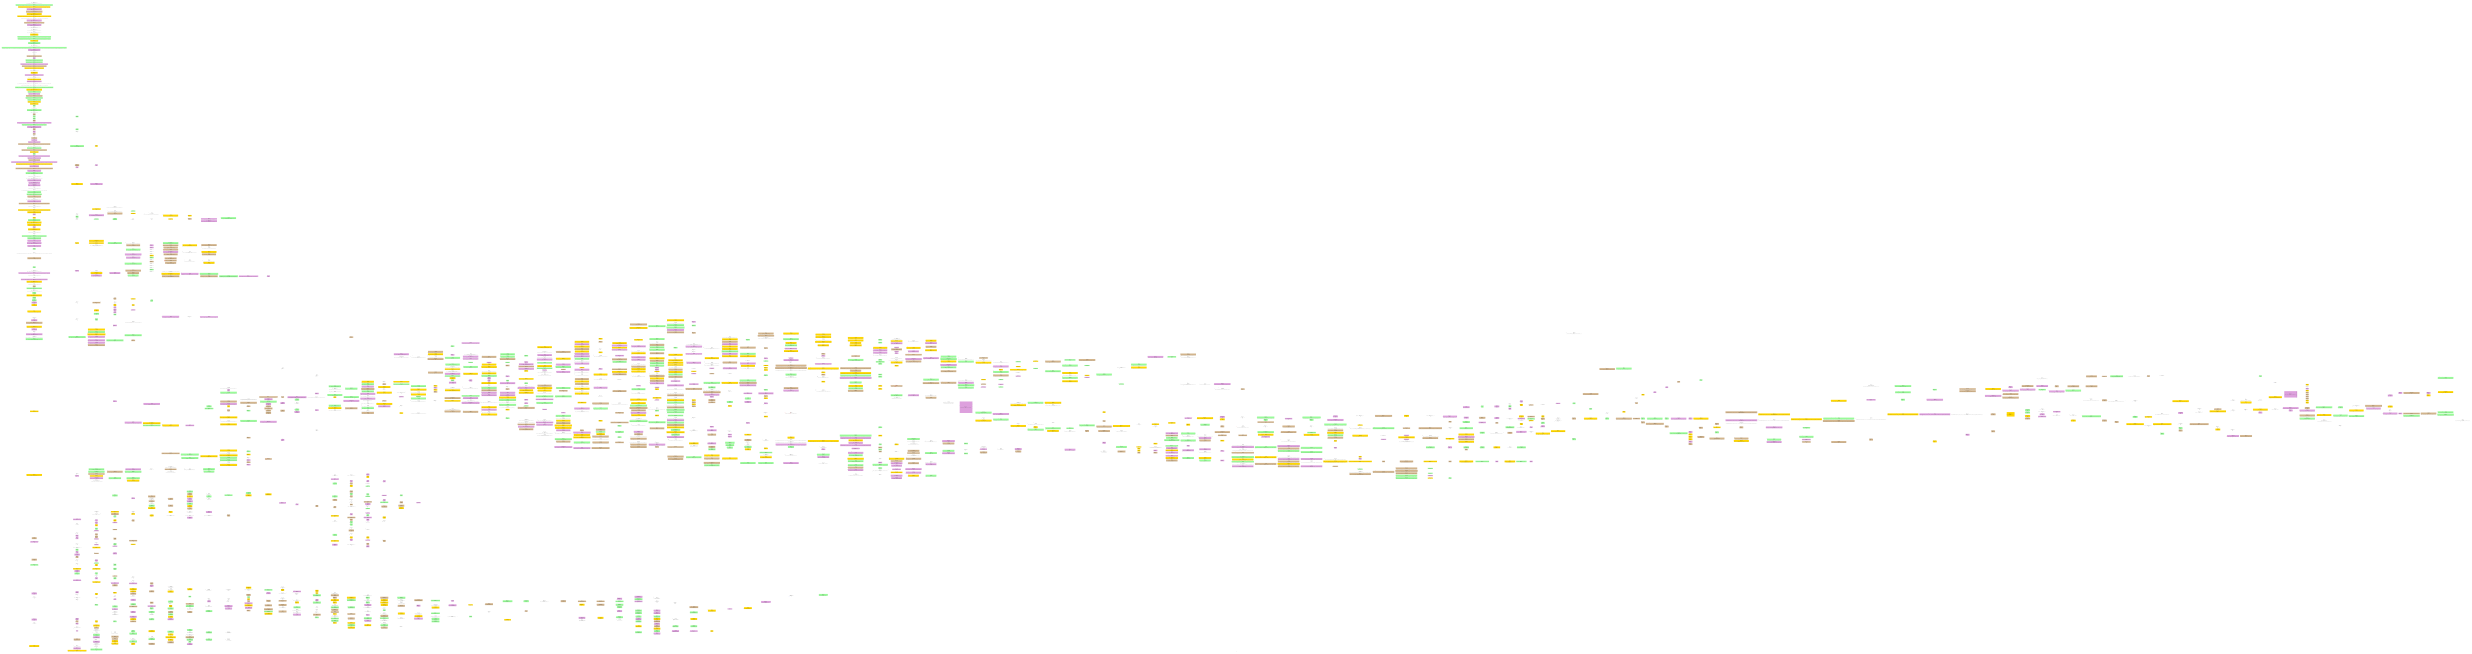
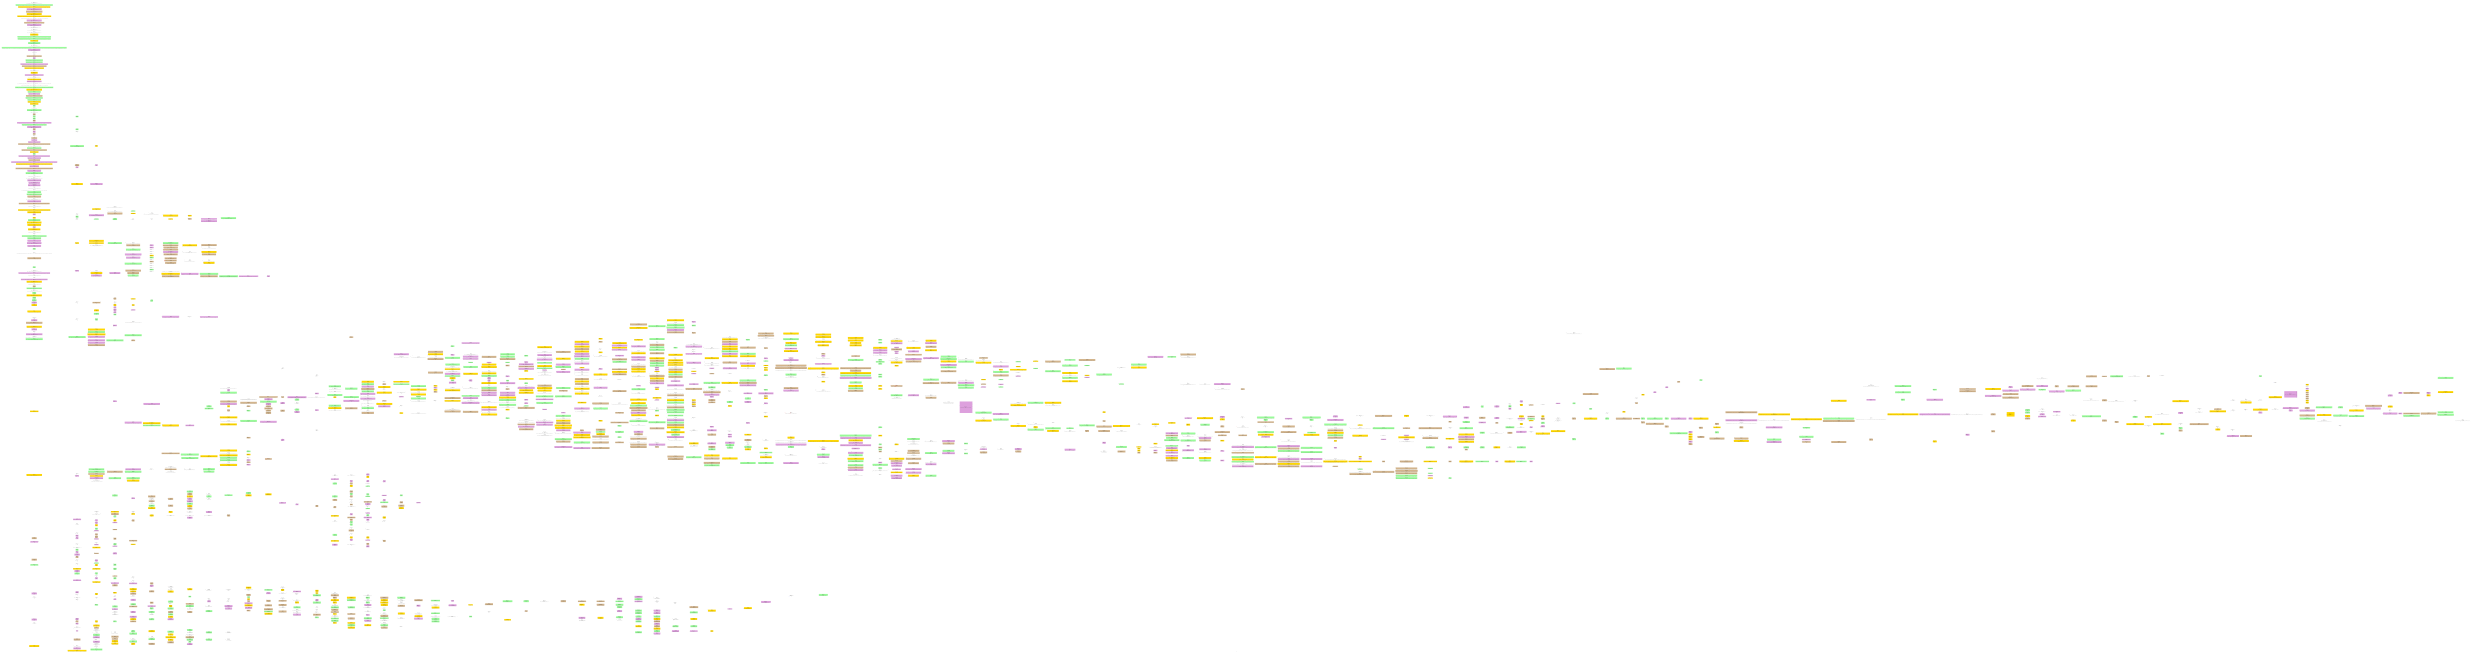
(730, 443) -> (730, 443)
